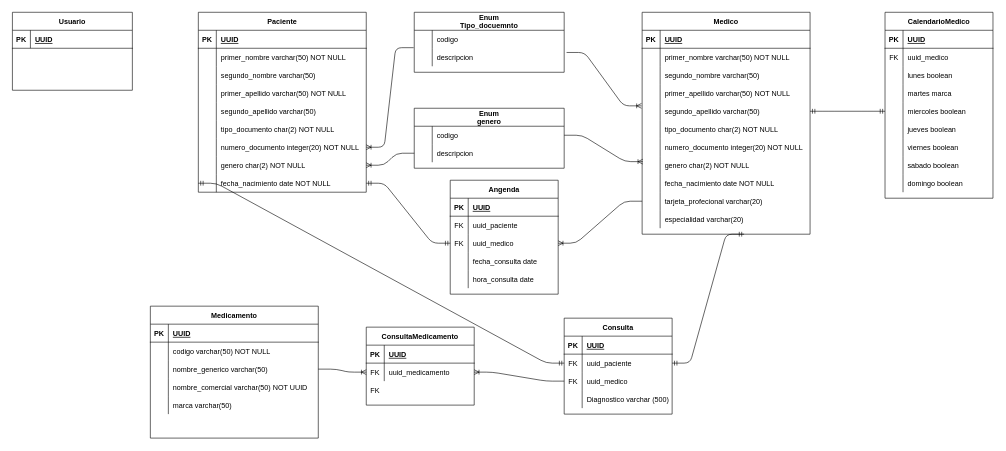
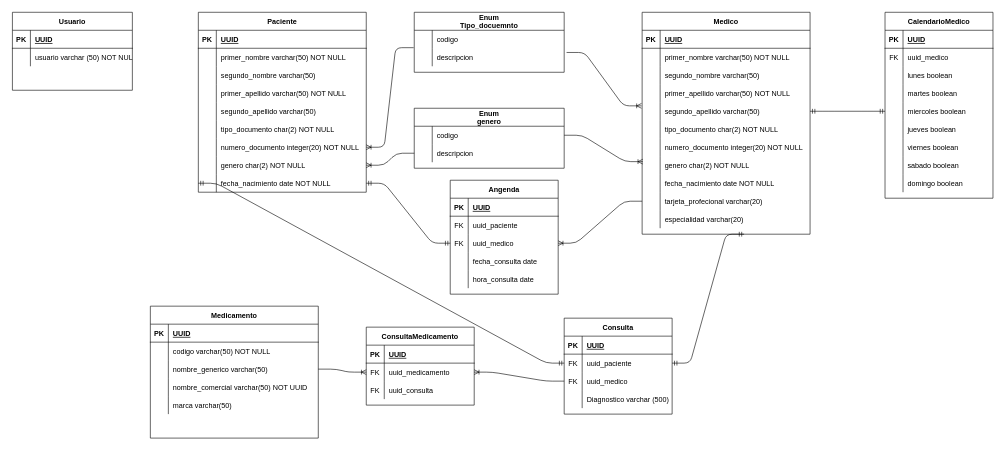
none -> (81, 57)
(931, 94) -> (934, 94)
none -> (429, 390)
